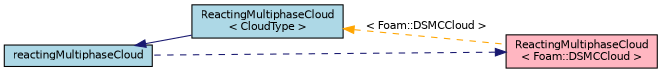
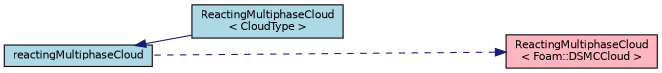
(430, 37) -> none
